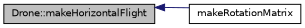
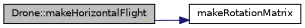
(177, 8) -> (167, 20)
